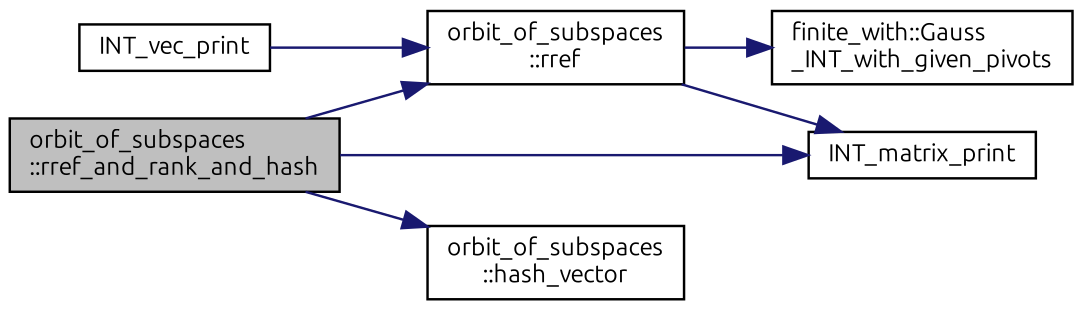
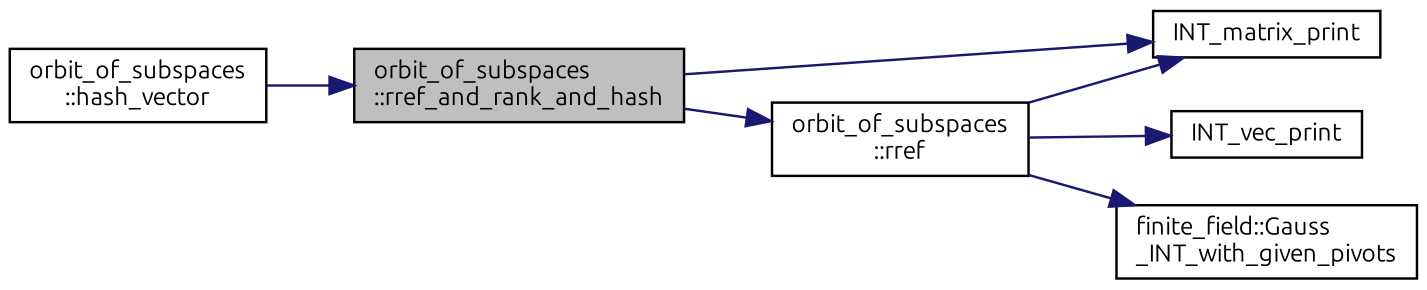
(336, 48) -> (1087, 137)
(922, 48) -> (1267, 242)
(354, 206) -> (298, 86)
